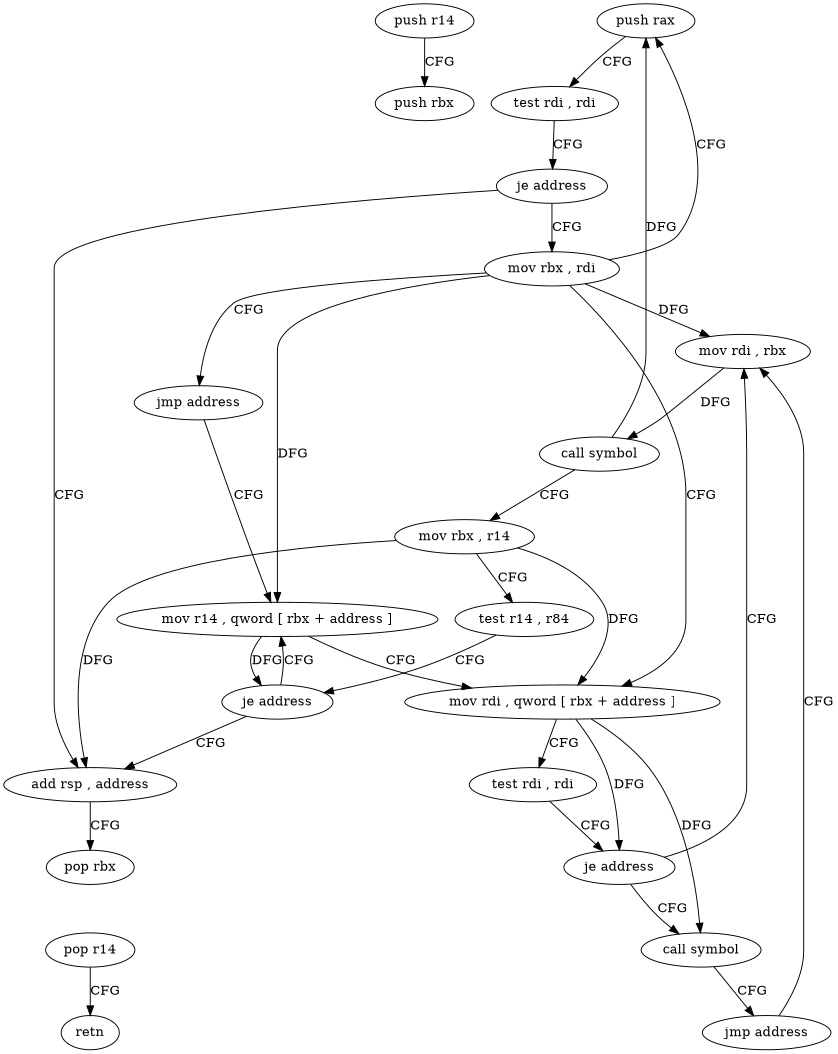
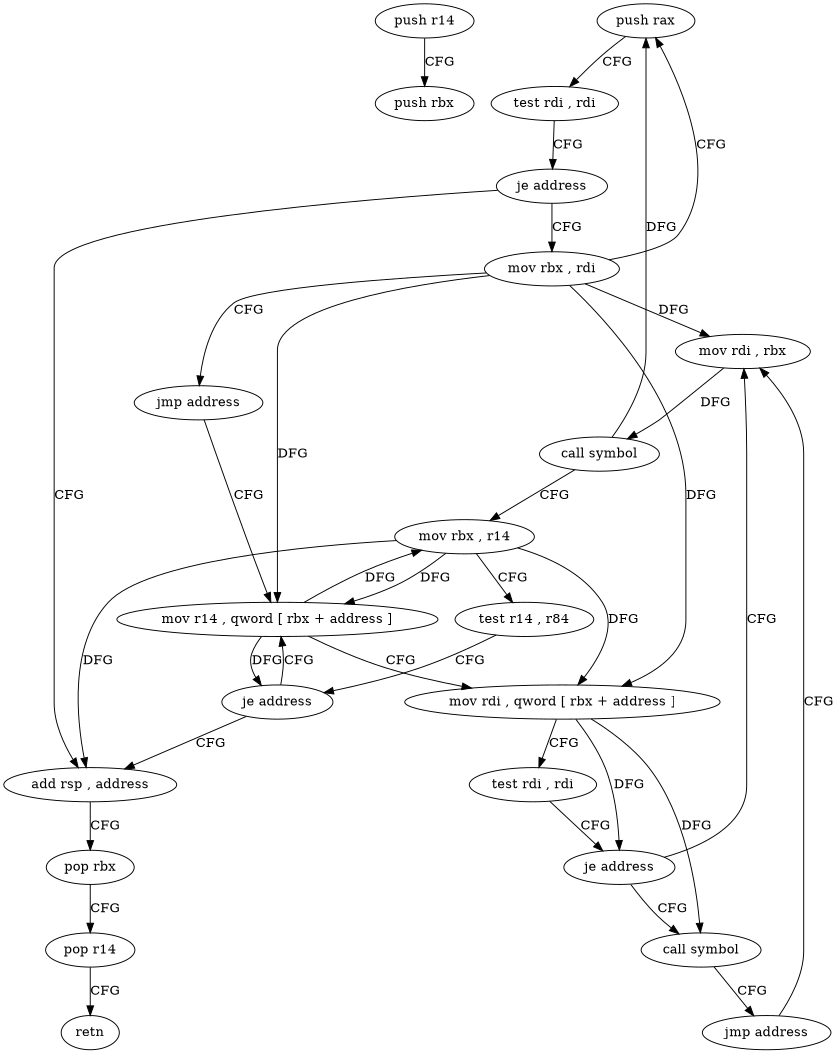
(702, 495) -> (702, 495)
none -> (357, 575)
none -> (403, 582)
none -> (90, 904)
